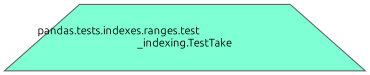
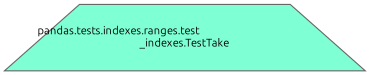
(185, 38) -> (185, 38)
